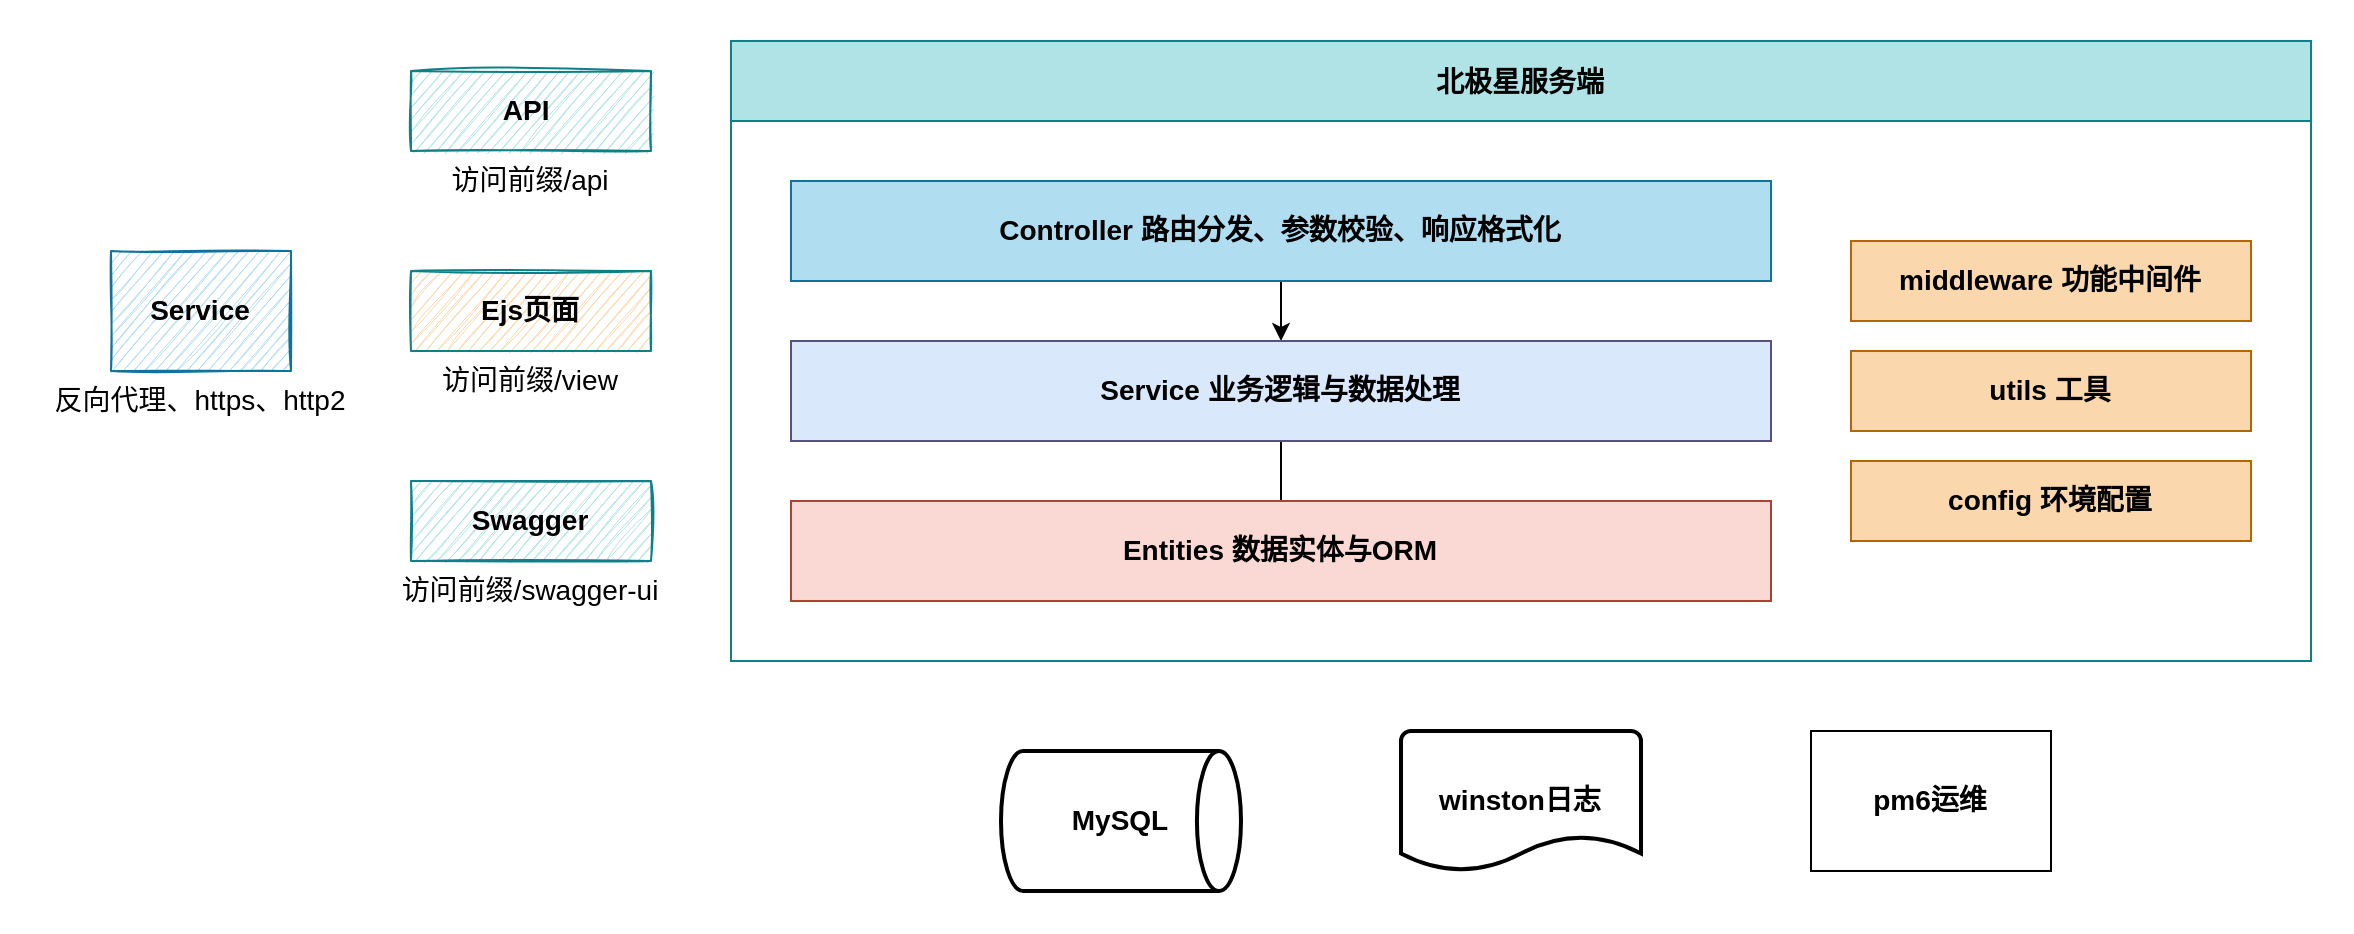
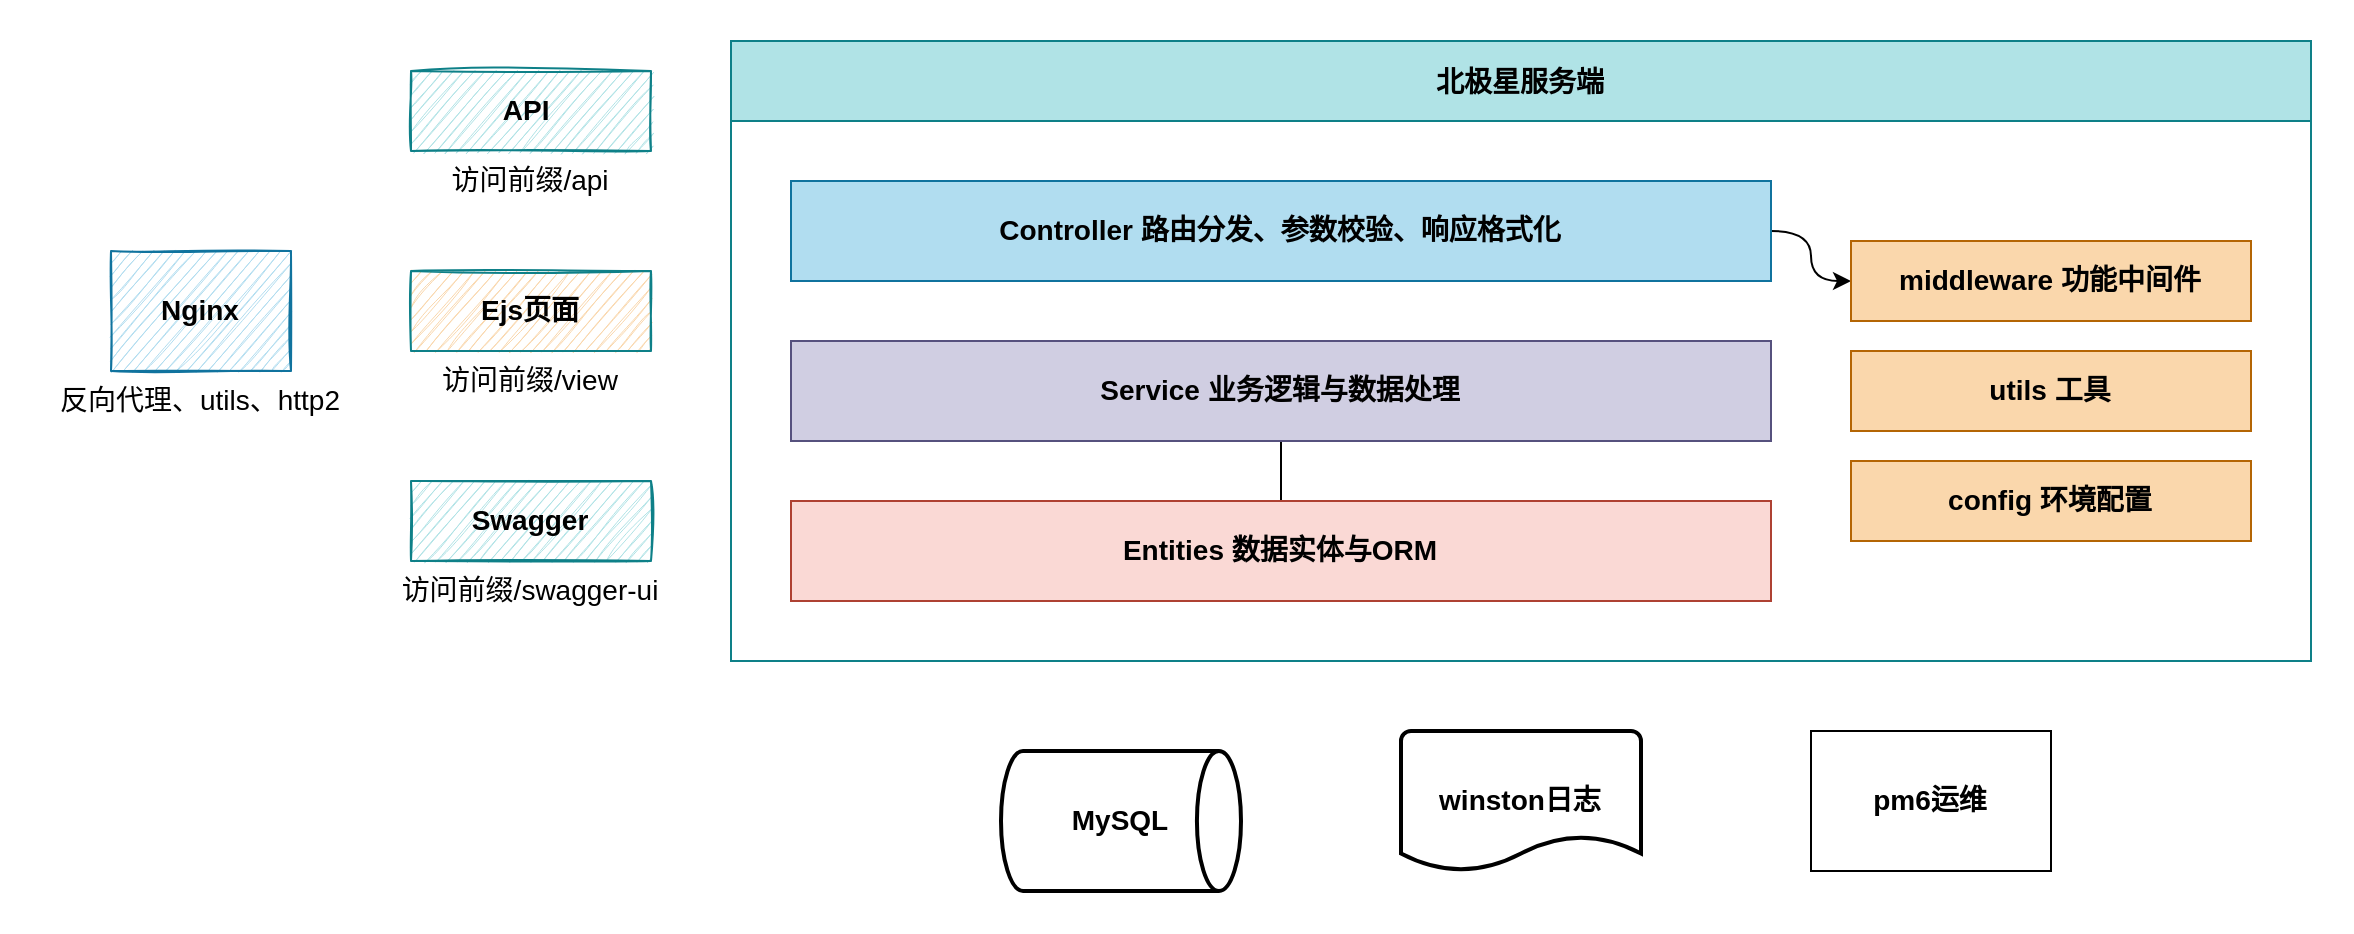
(1281, 310) -> (1810, 249)
(201, 311) -> (201, 311)
(1281, 391) -> (1281, 391)
(201, 401) -> (201, 401)
